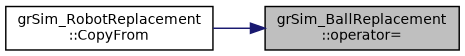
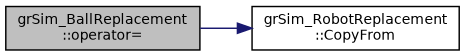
(232, 28) -> (219, 28)
